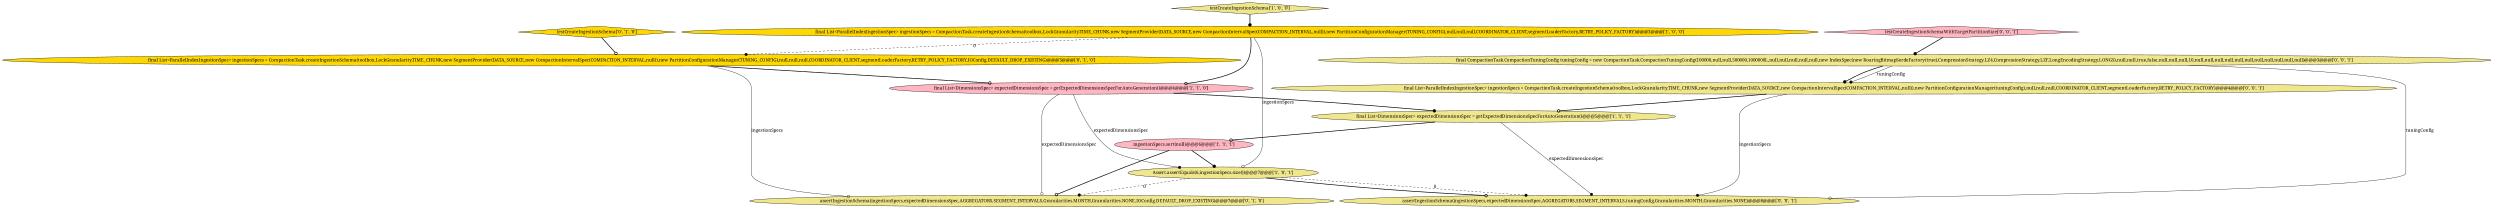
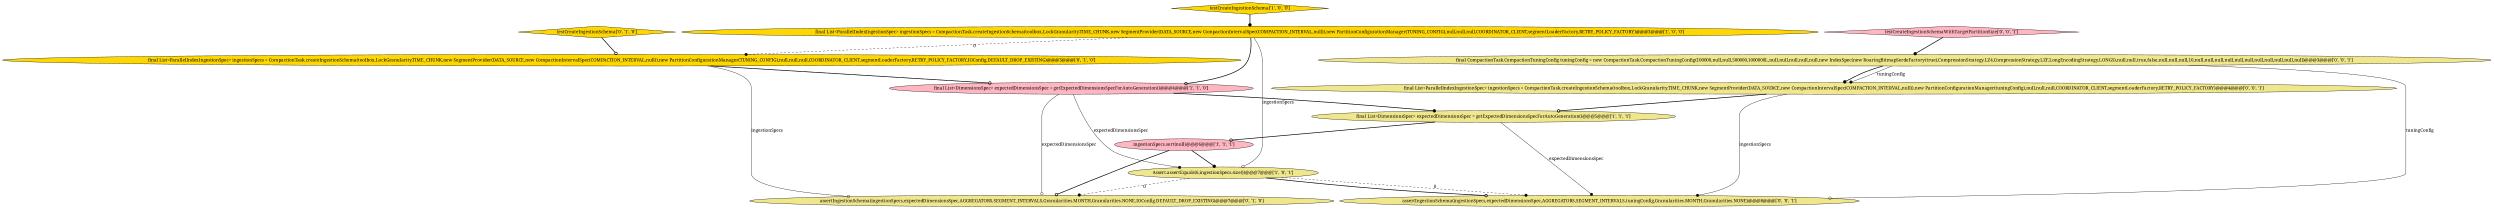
(1250, 8) -> (1250, 8)
